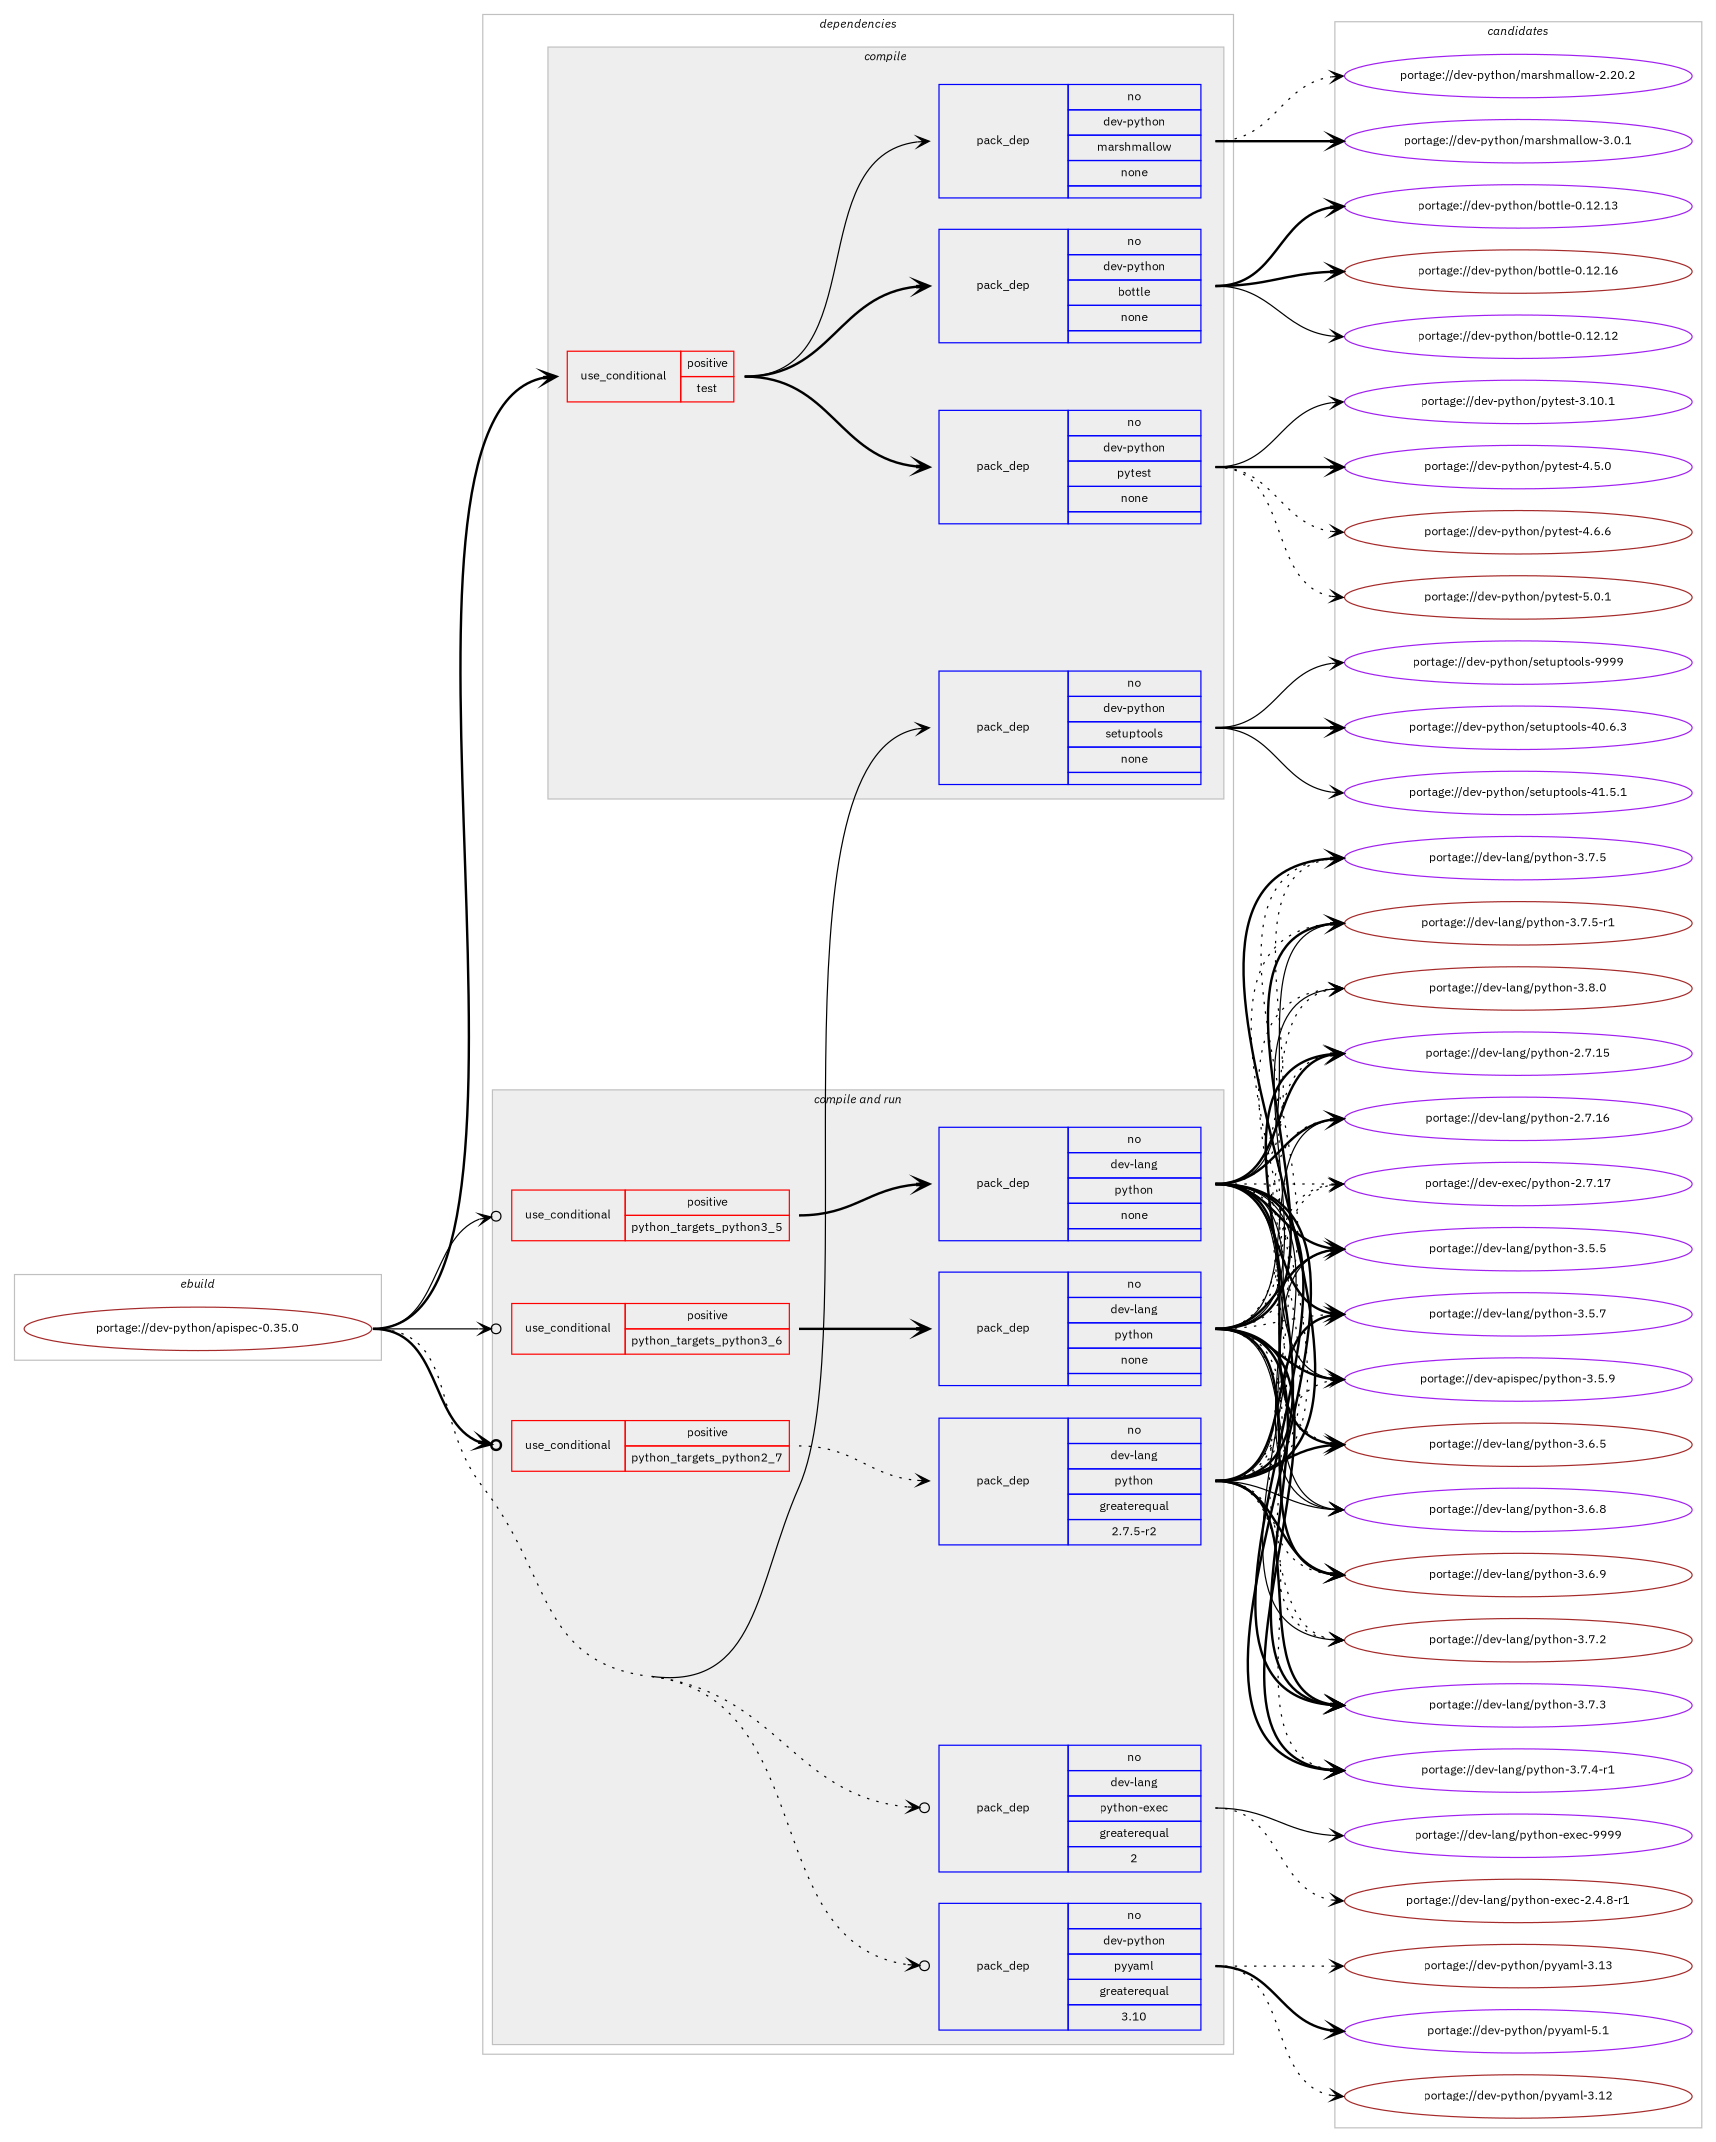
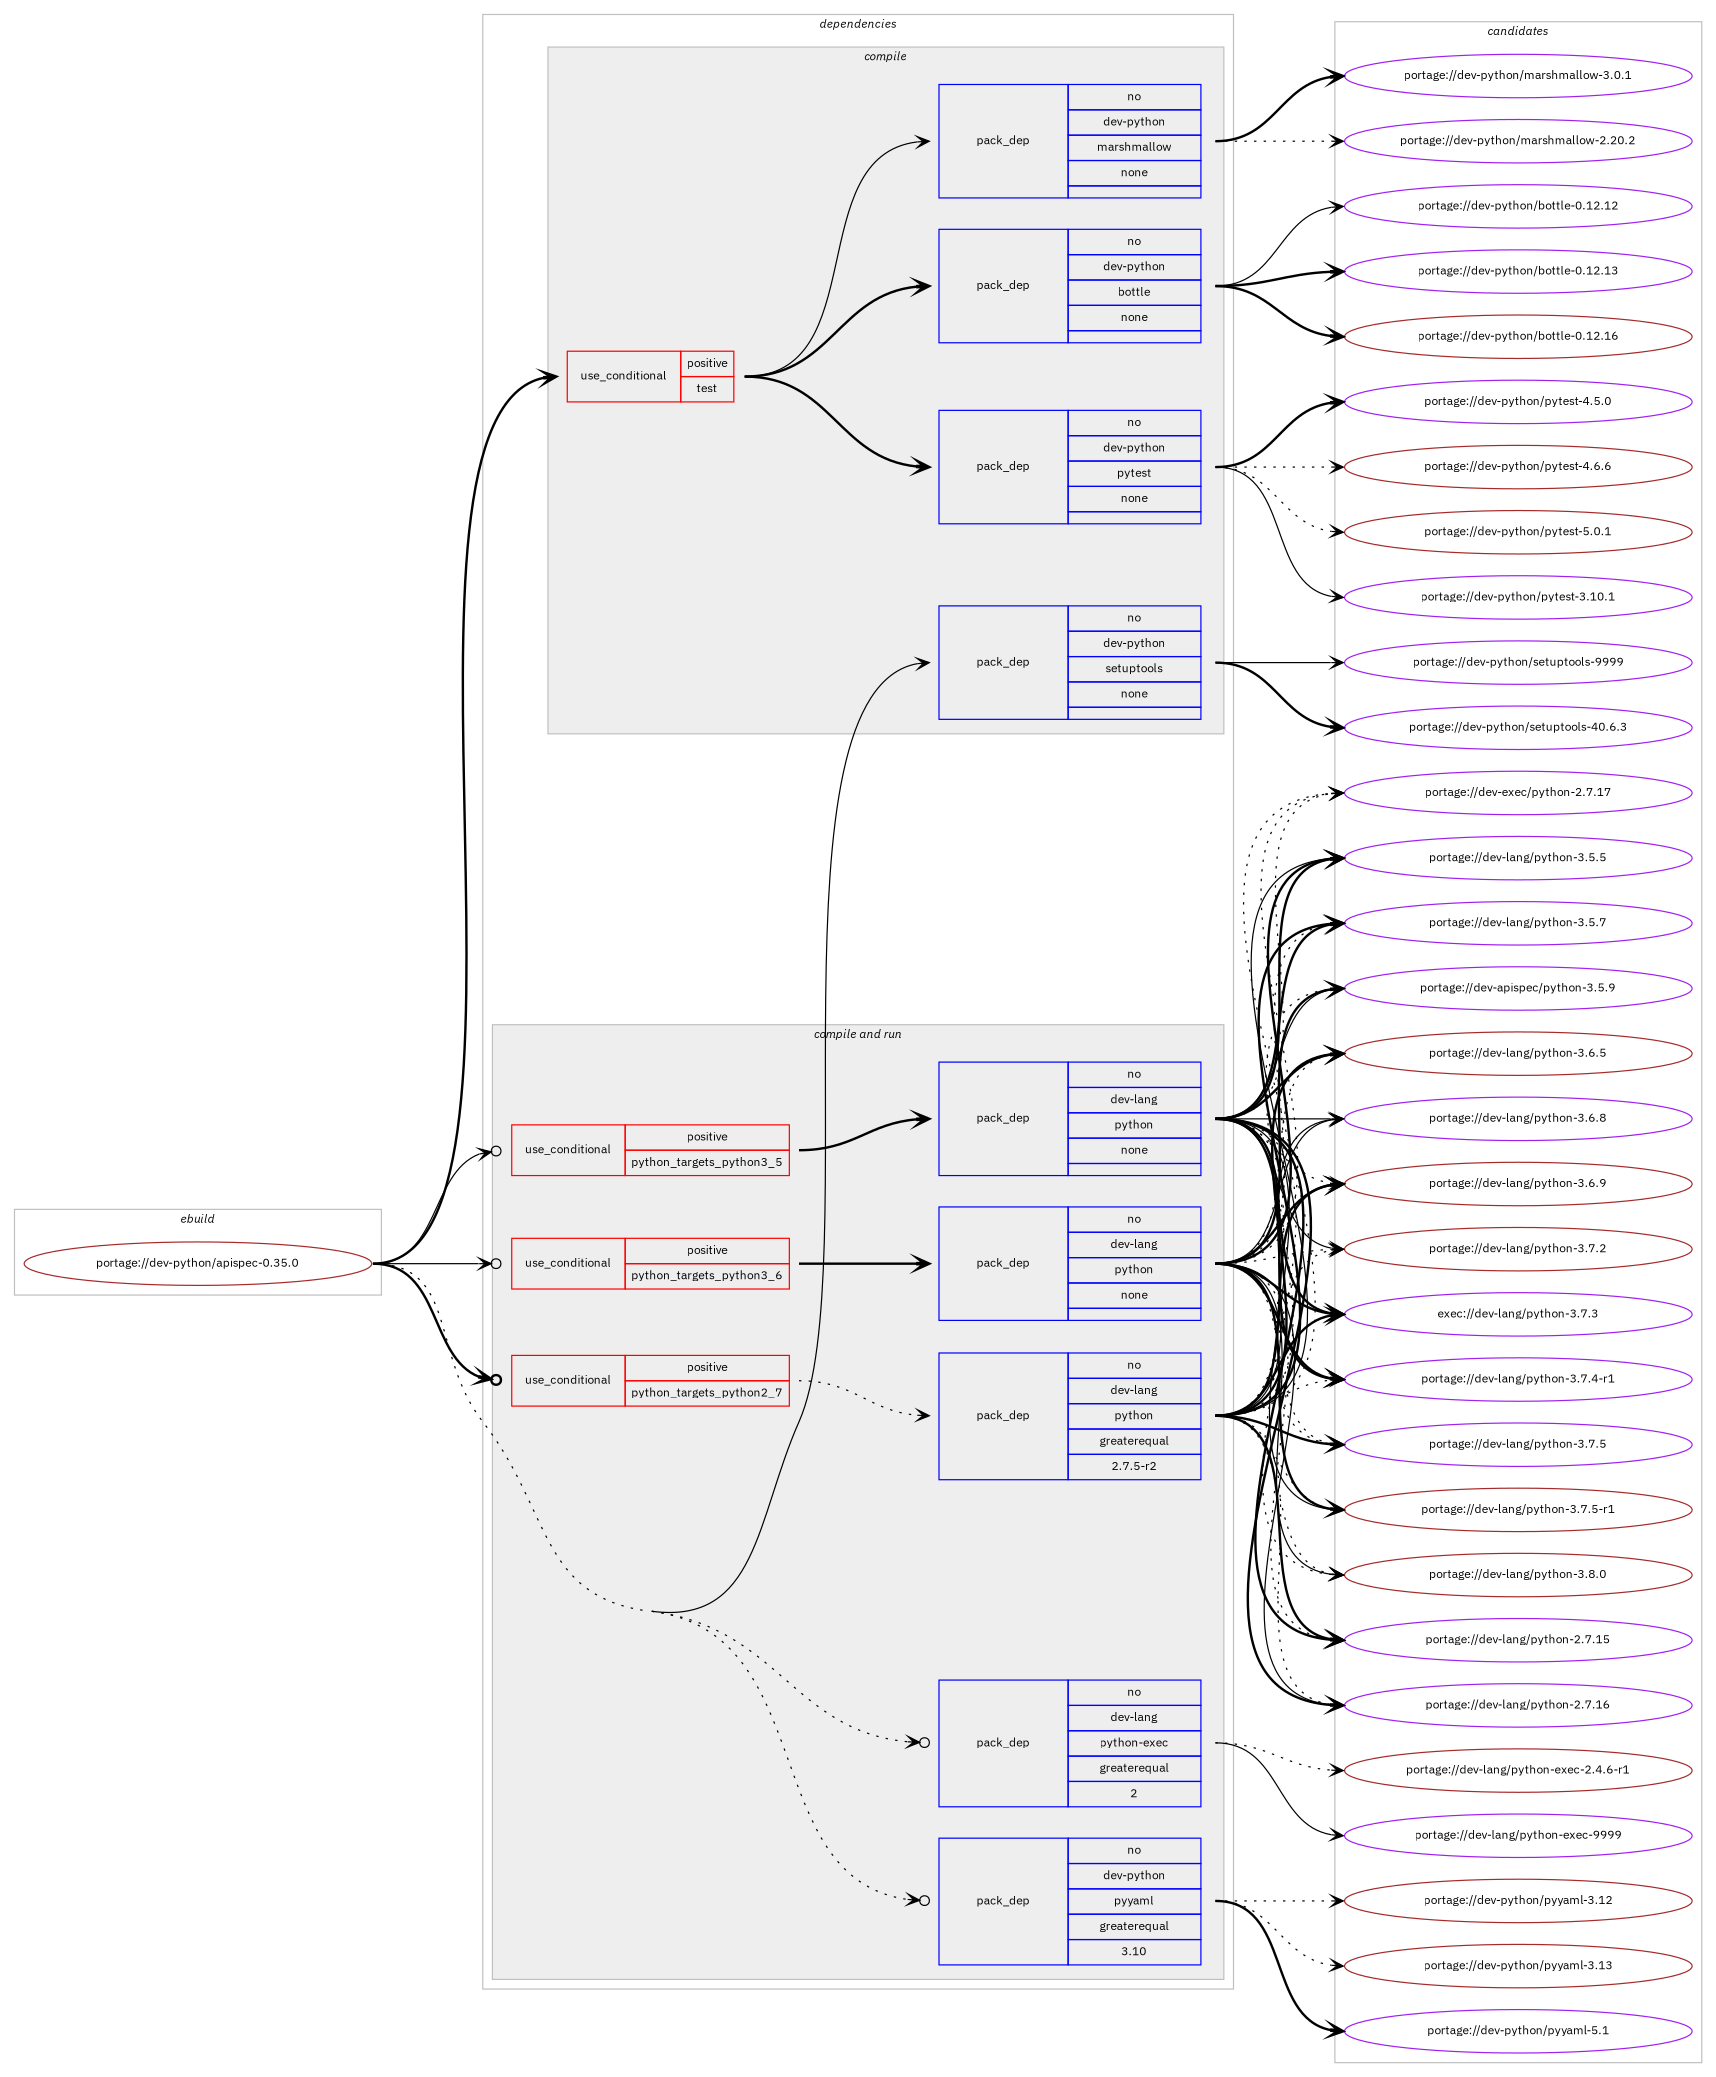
(1518, 793) -> none
(1518, 1705) -> (1518, 1314)
(1518, 1901) -> (1518, 1771)
